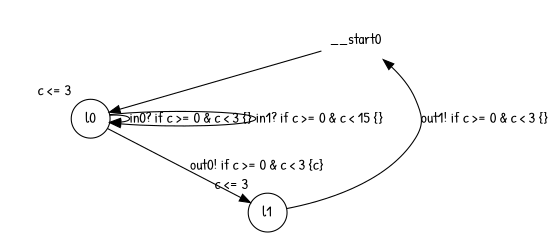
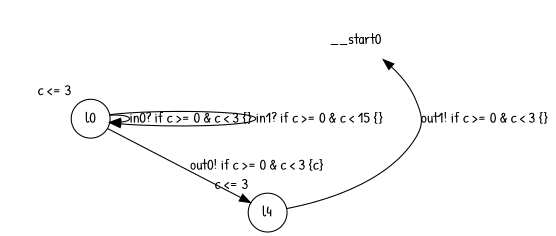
(221, 80) -> none
(268, 213) -> (268, 213)
